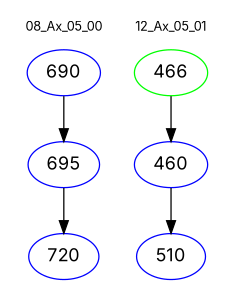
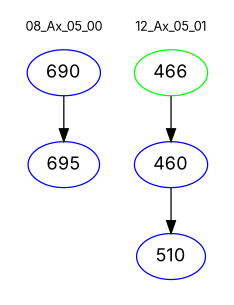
(64, 257) -> none
